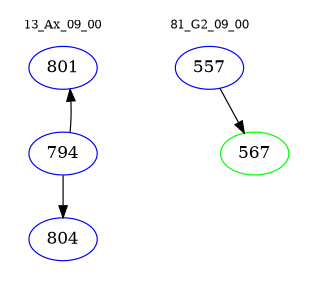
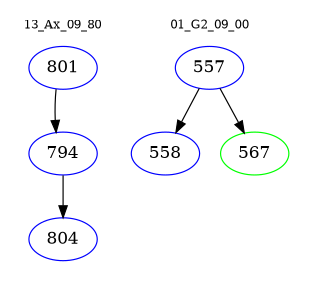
(63, 26) -> (63, 26)
(210, 26) -> (210, 26)
(71, 117) -> (55, 105)
none -> (165, 154)
